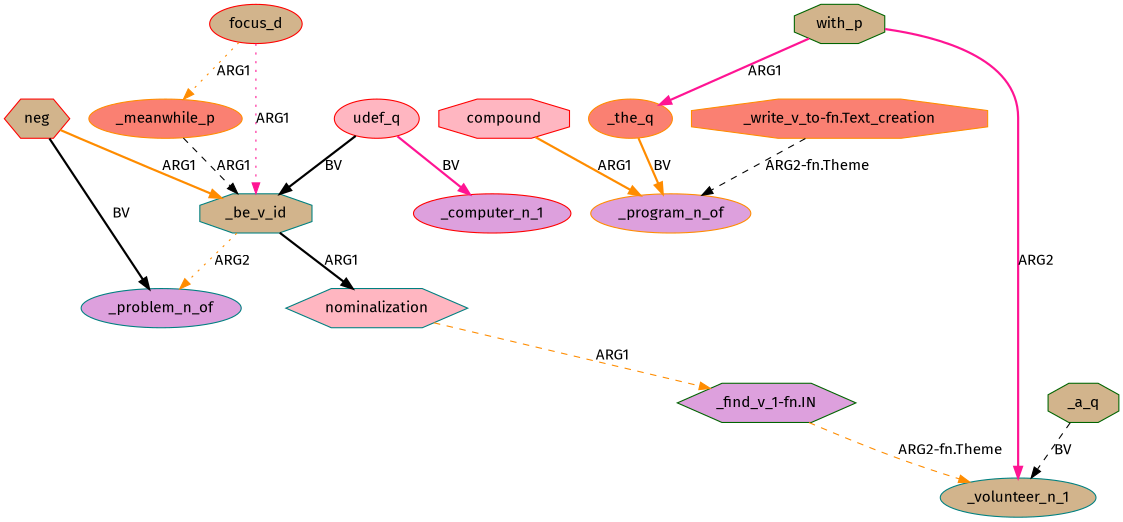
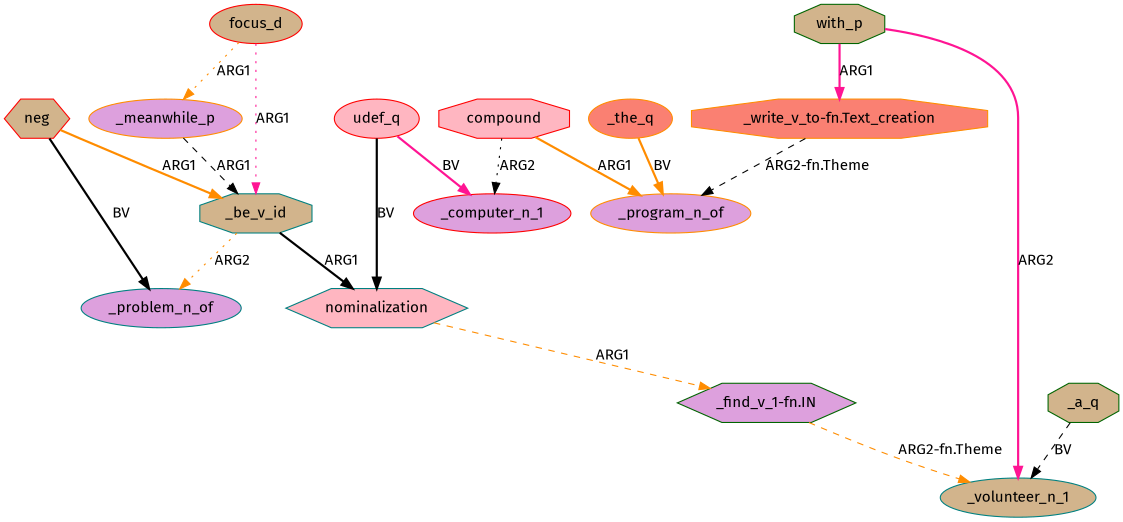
(740, 69) -> (840, 66)
(166, 119) -> (166, 119)
none -> (499, 161)
(322, 162) -> (377, 208)
